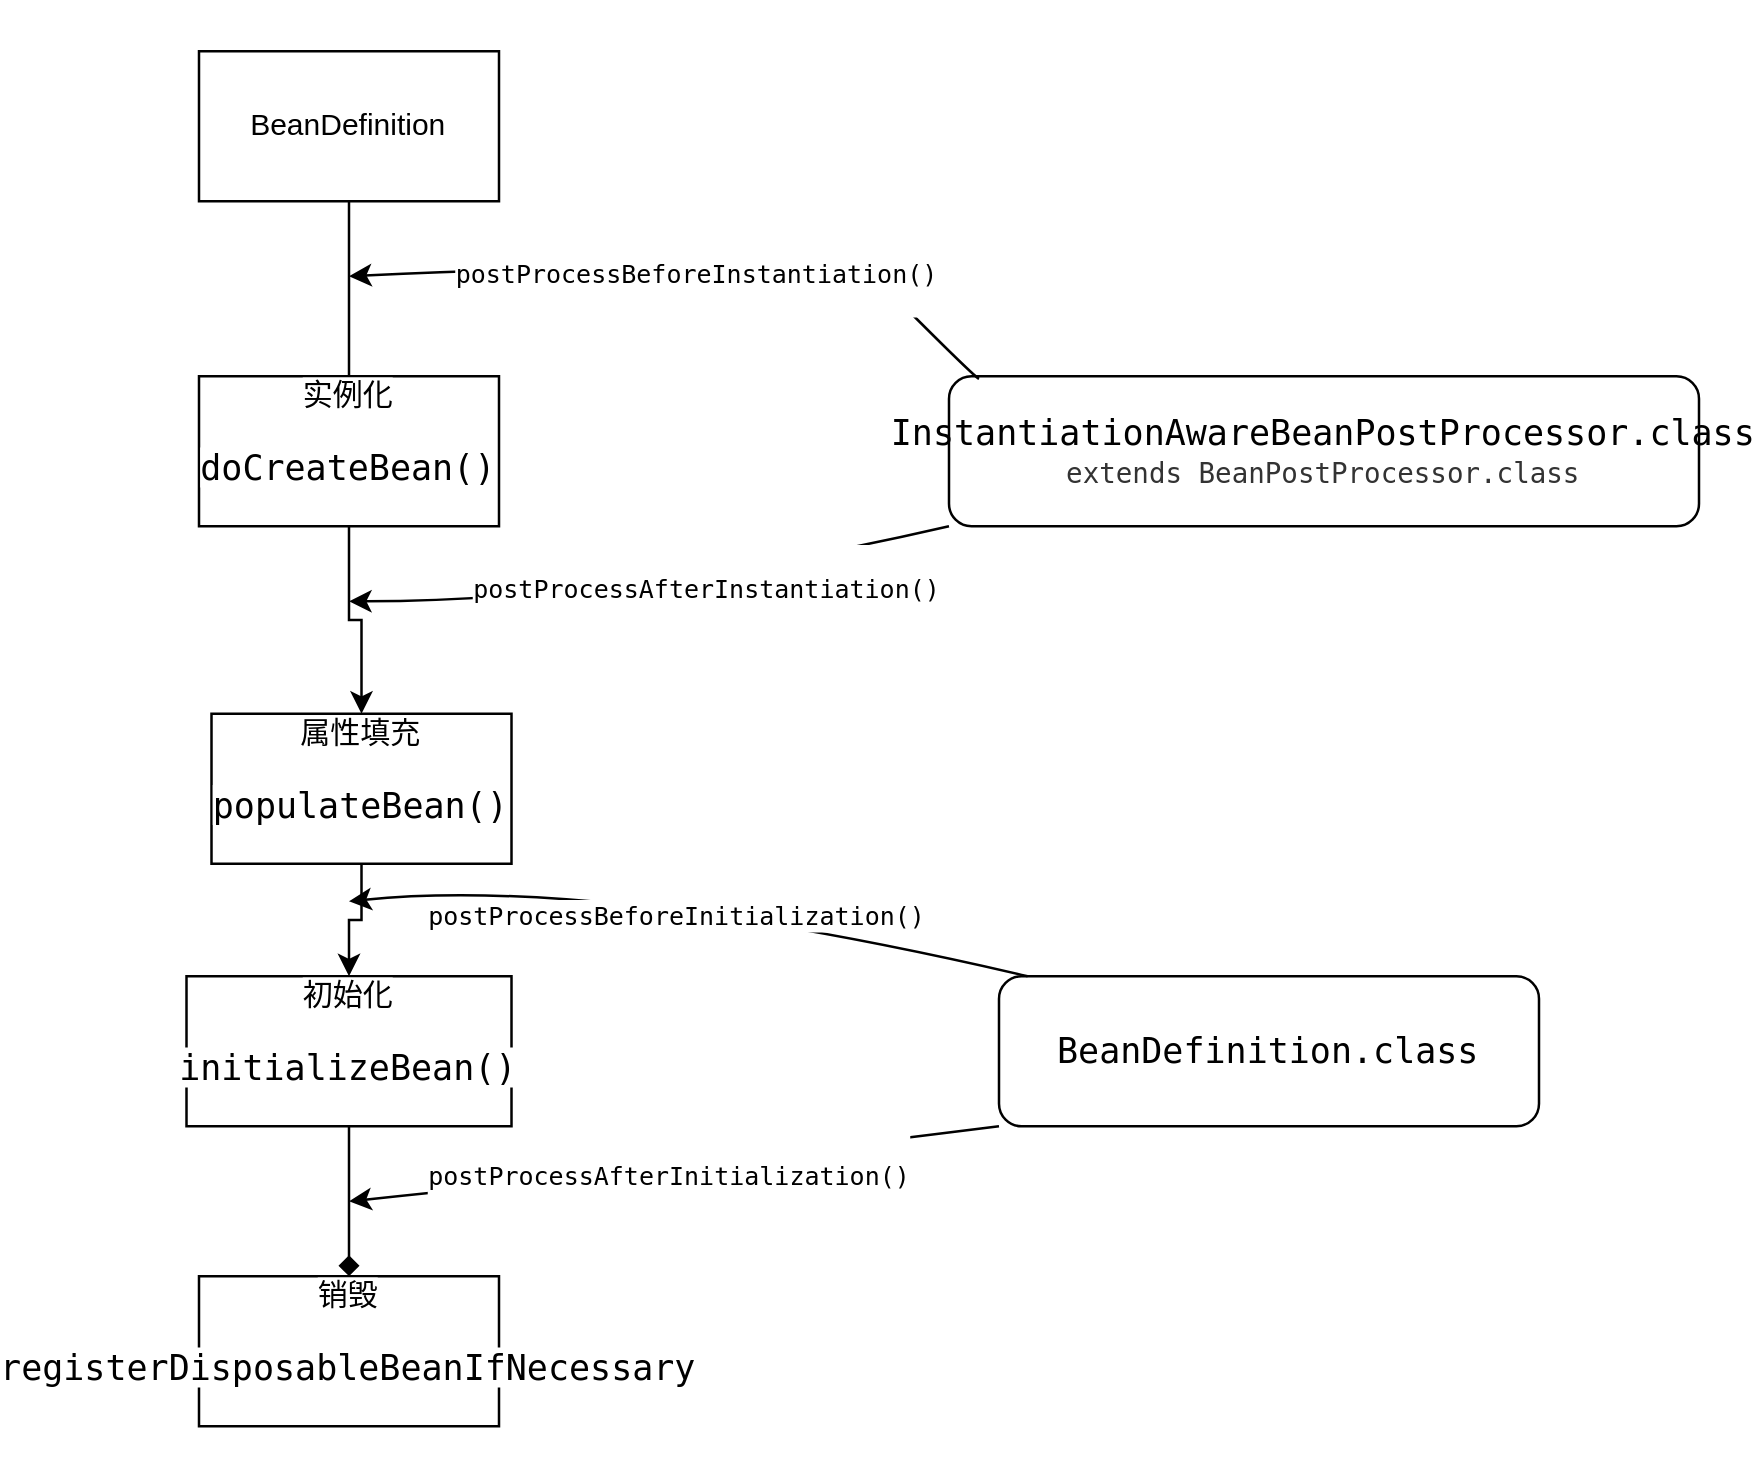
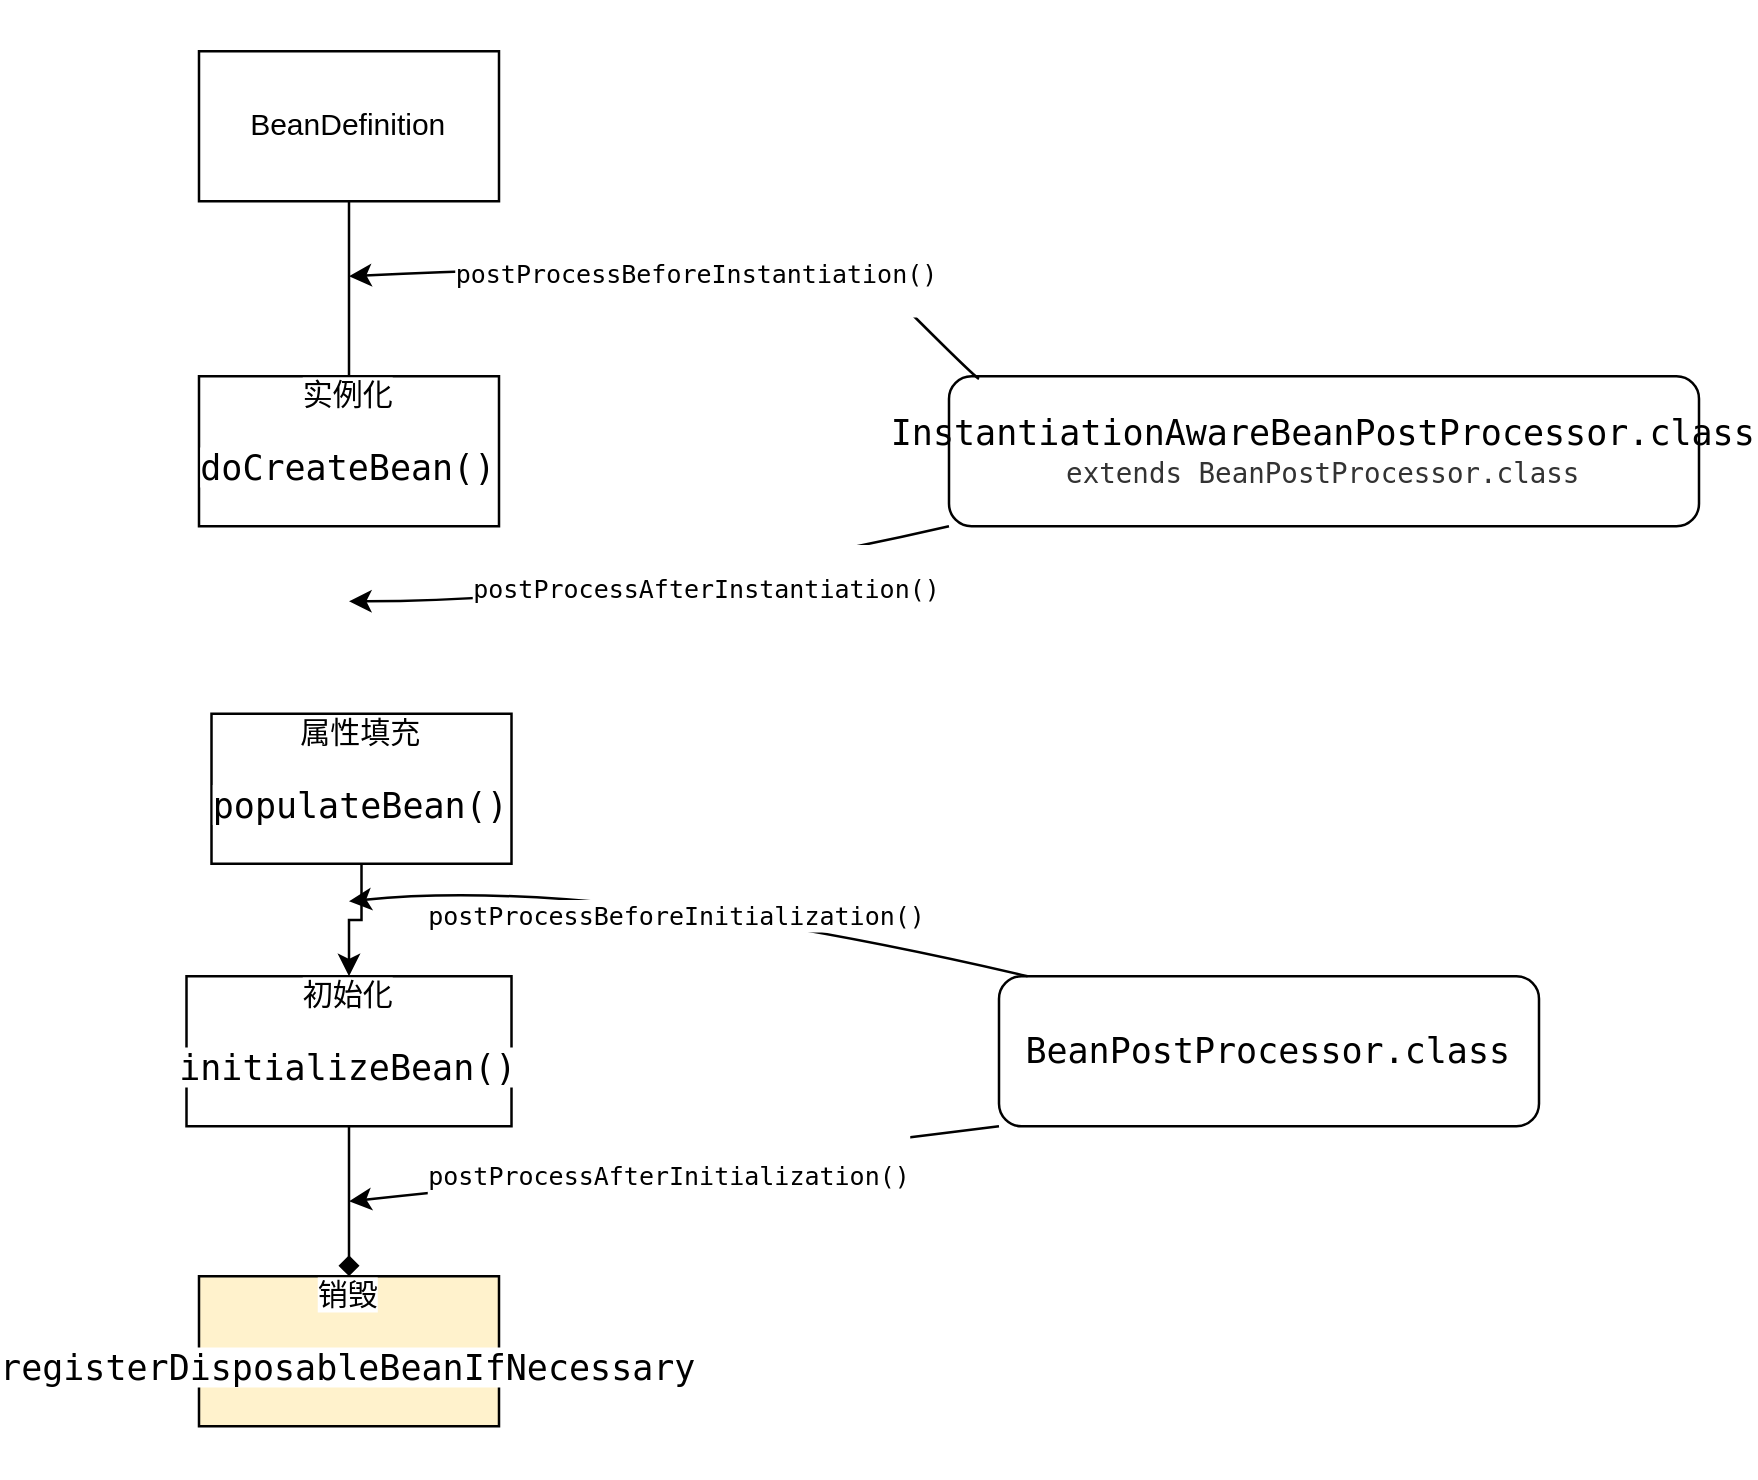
(349, 618) -> none
(1269, 1051) -> (1269, 1051)
(349, 1351) -> (349, 1351)
